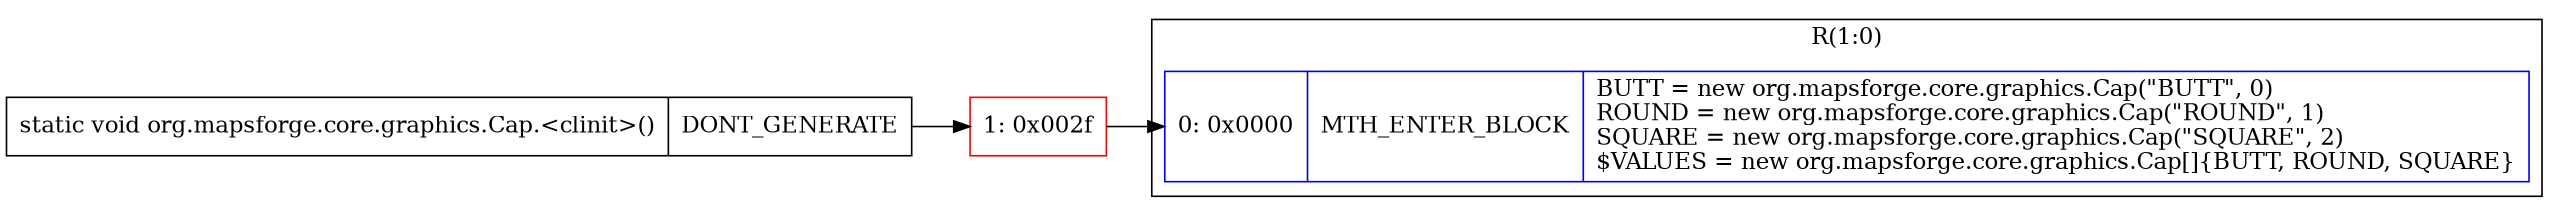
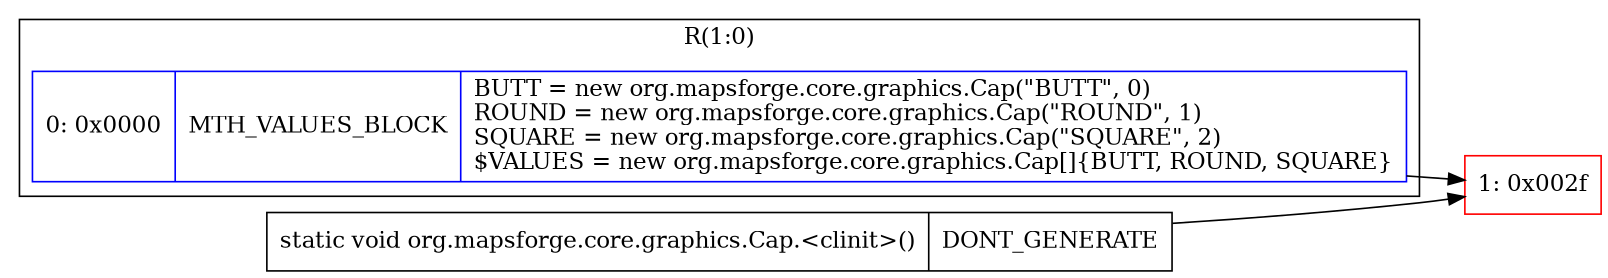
(1445, 126) -> (318, 126)
(1127, 127) -> (1429, 178)
